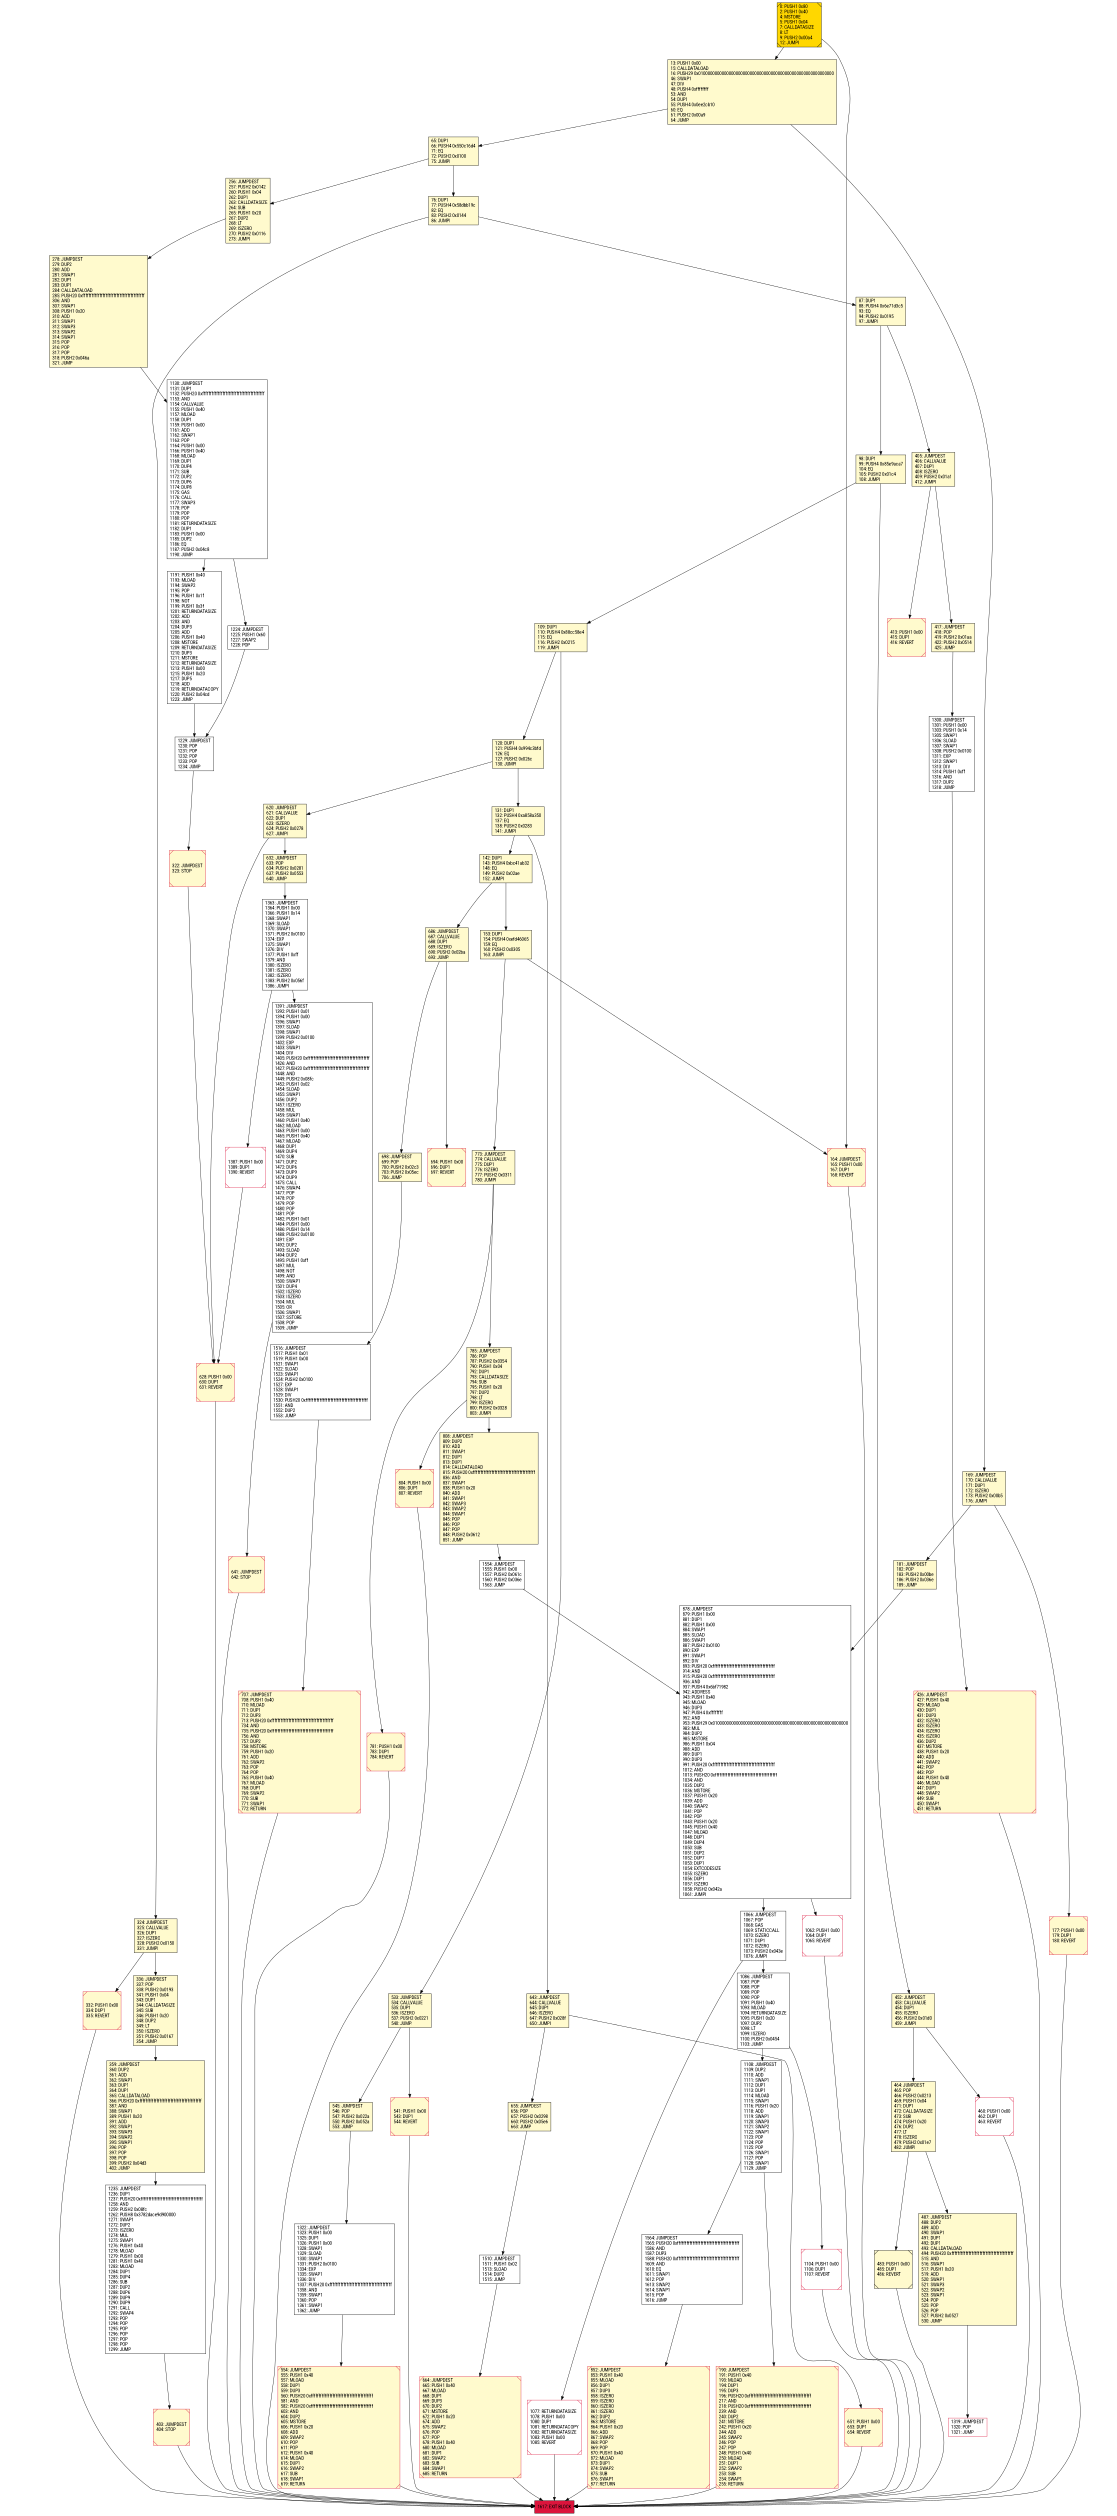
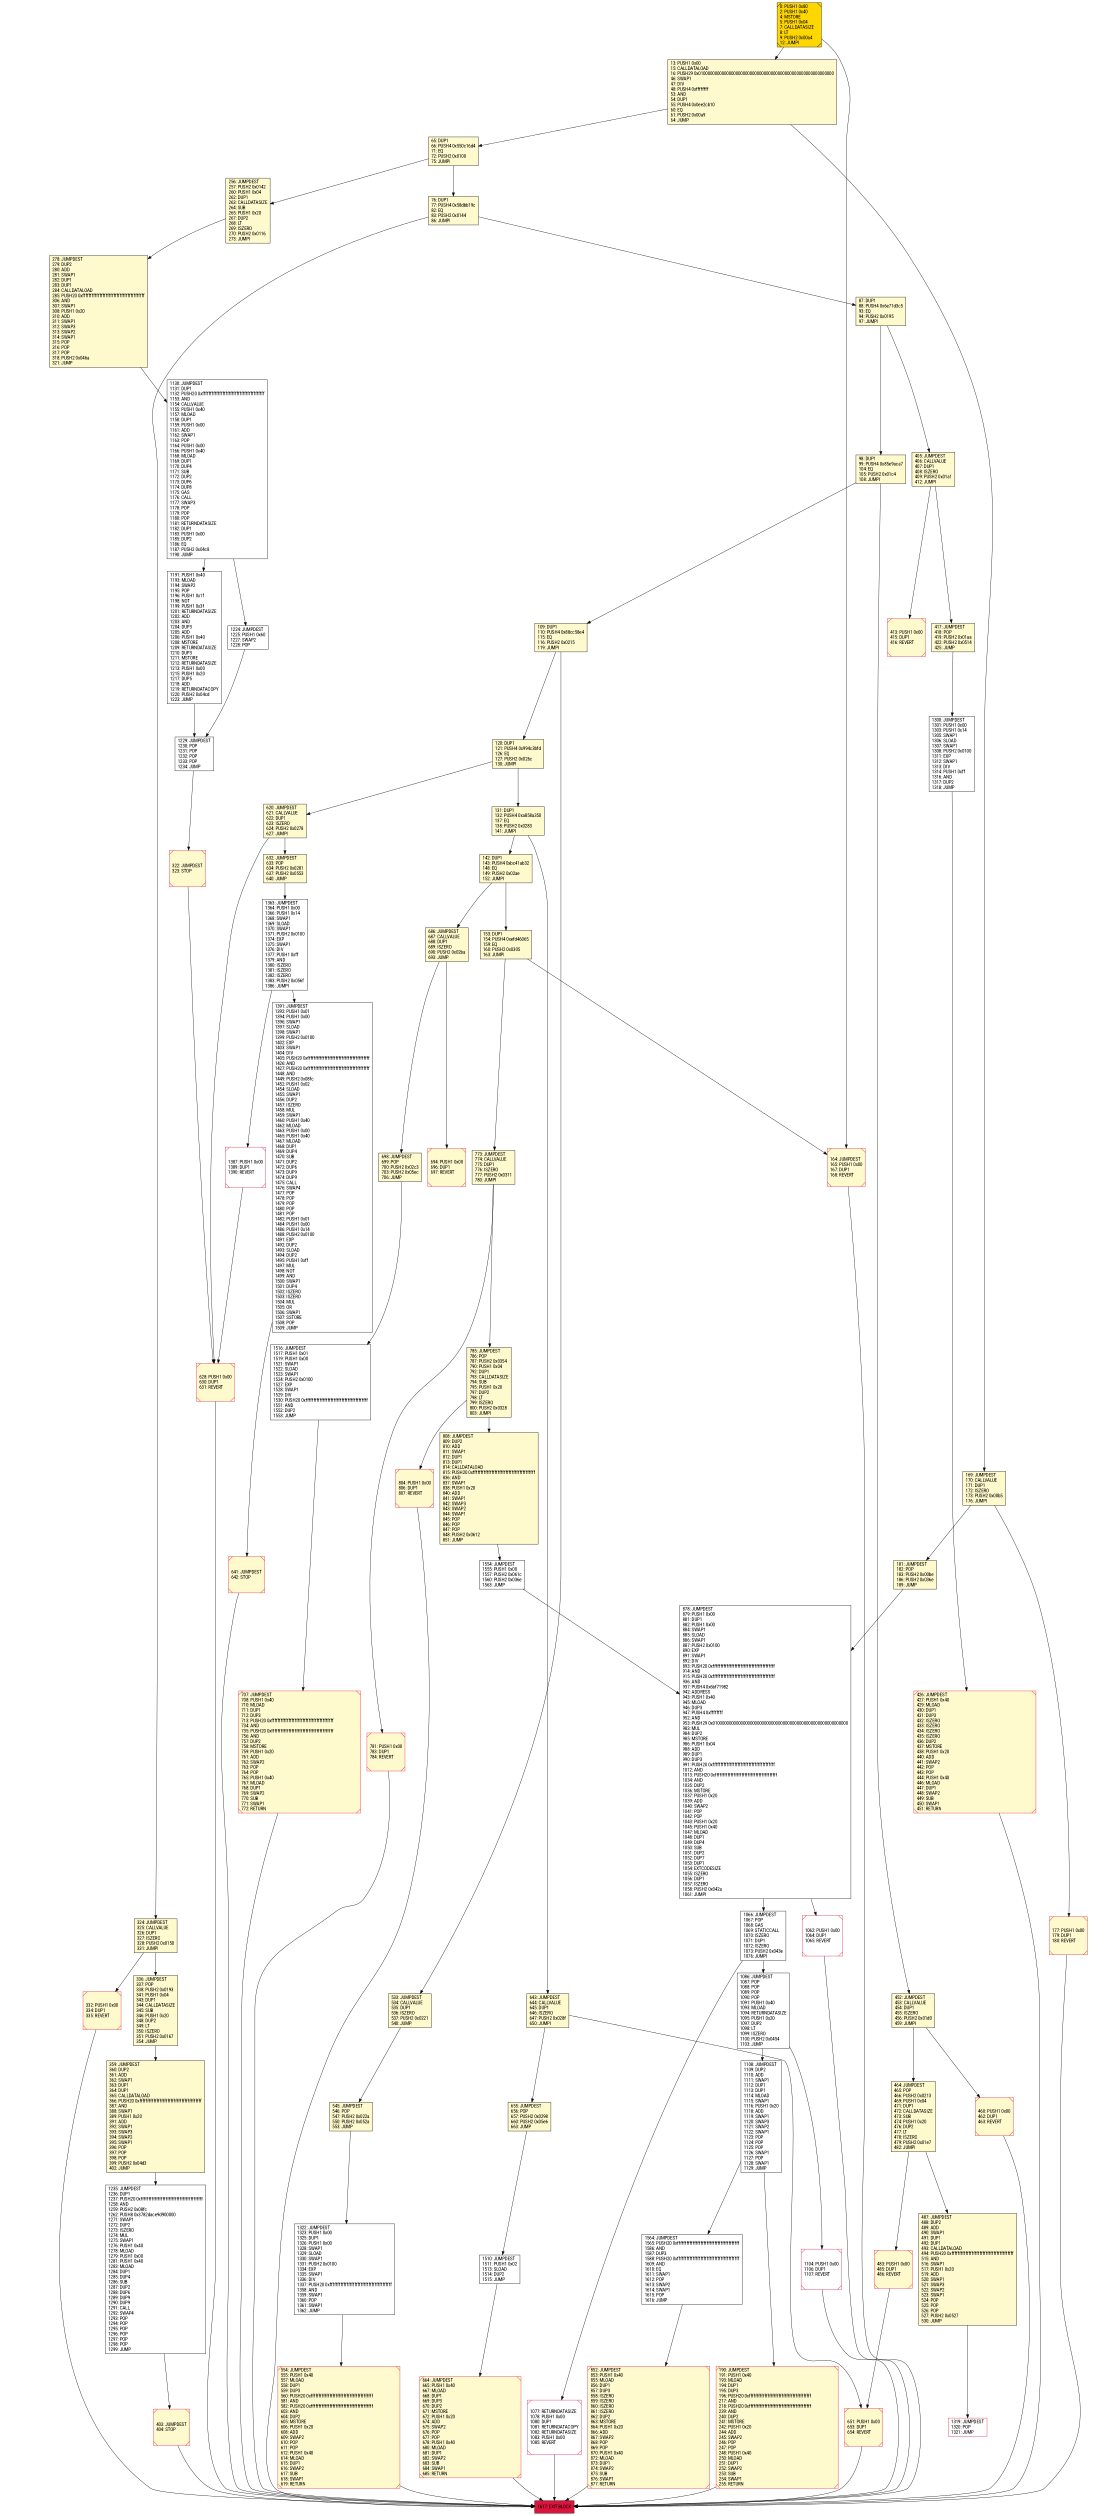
(410, 2117) -> none
(994, 2117) -> (994, 2117)
(893, 2269) -> (893, 2269)
(900, 2494) -> (879, 2347)
